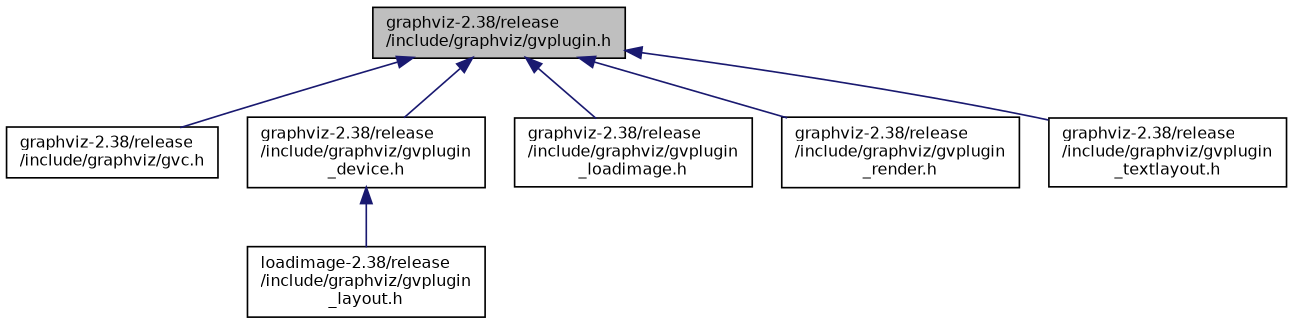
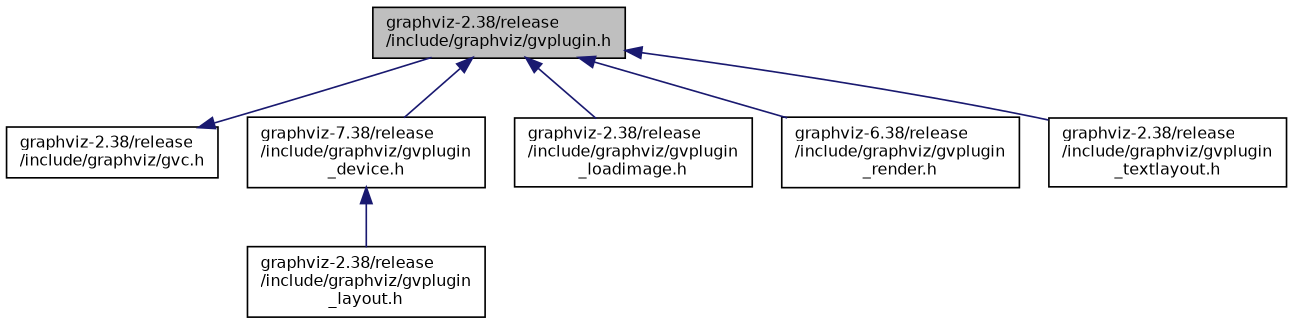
(289, 94) -> (323, 91)
(366, 152) -> (366, 152)
(901, 152) -> (901, 152)
(366, 282) -> (366, 282)
